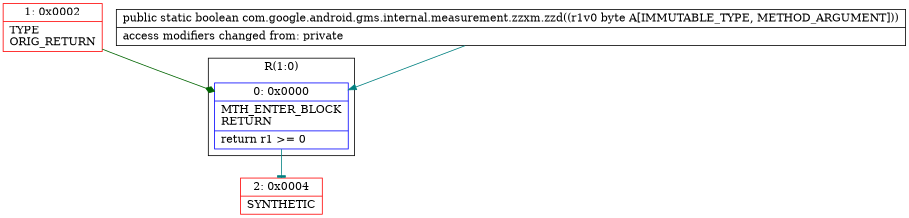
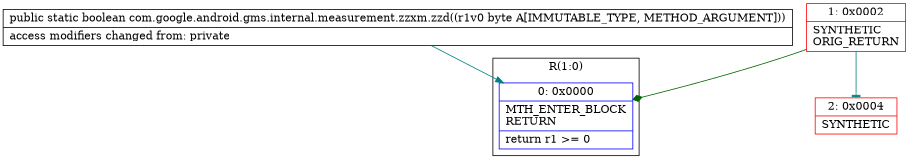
(25, 30) -> (847, 30)
(281, 162) -> (856, 73)
